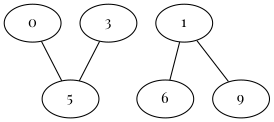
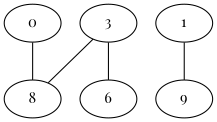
(175, 61) -> (108, 61)
(71, 99) -> (33, 99)
